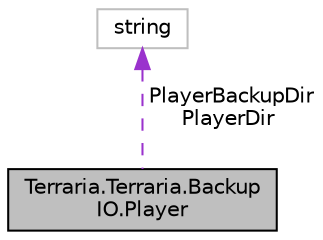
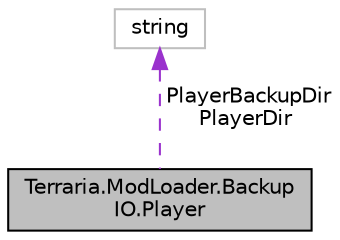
(142, 200) -> (160, 200)
